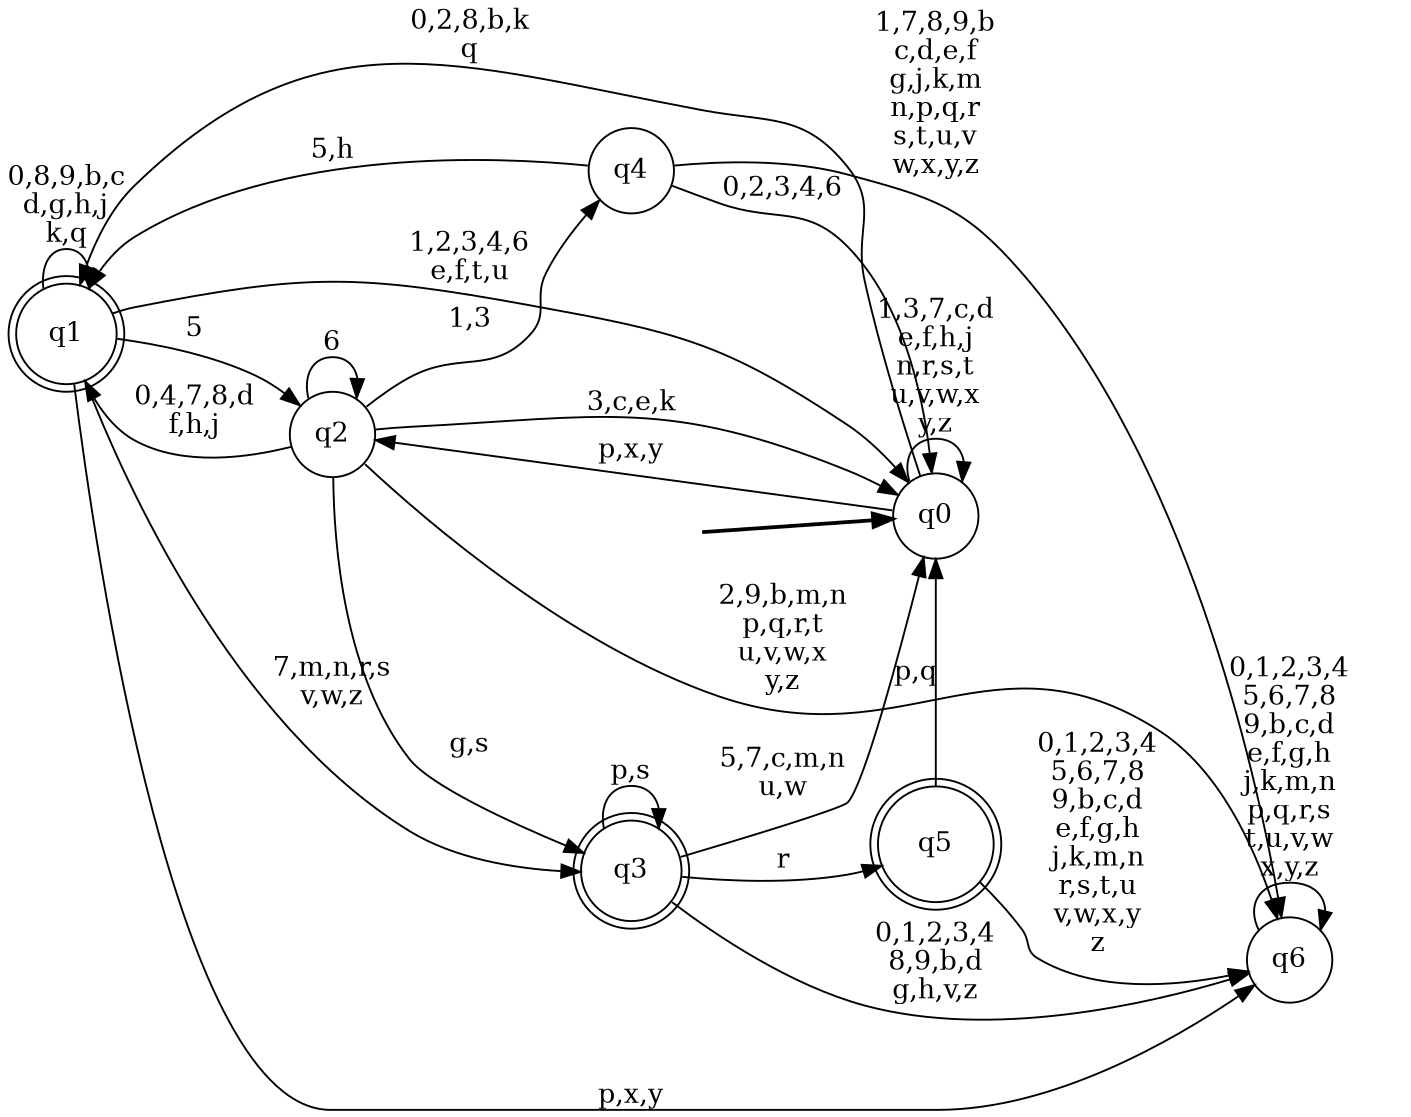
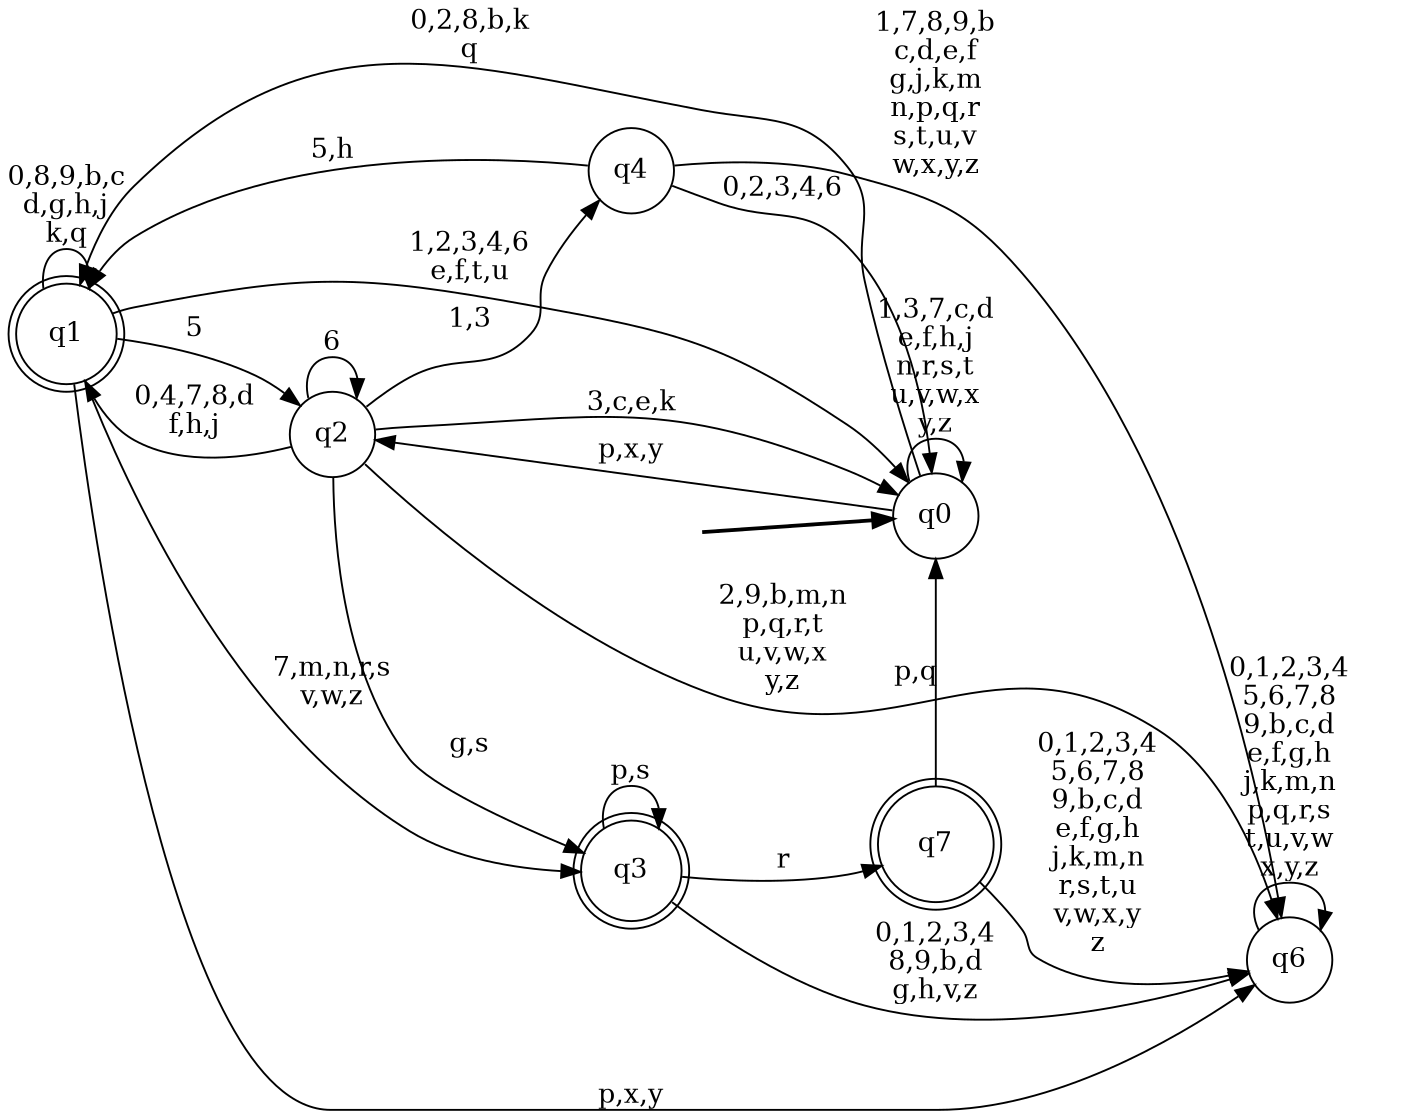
(861, 775) -> none
(936, 844) -> (936, 844)
